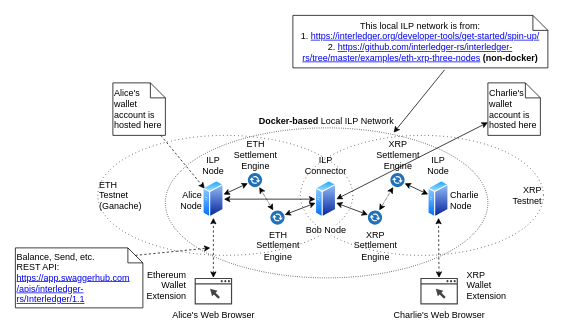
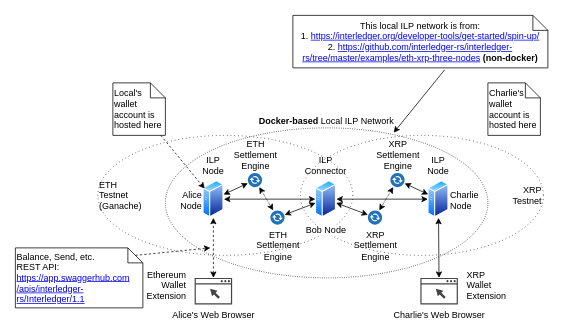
(140, 109) -> (140, 109)
(443, 145) -> (342, 199)
(439, 248) -> (439, 248)
